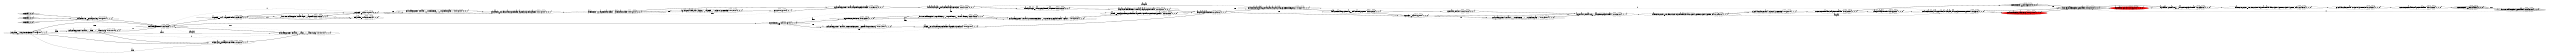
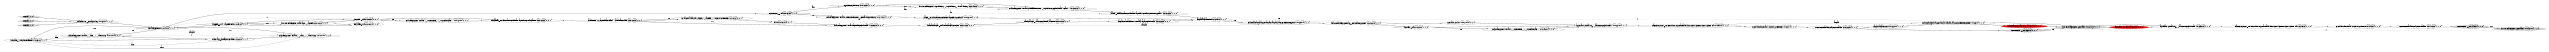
(1314, 14) -> none
